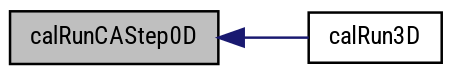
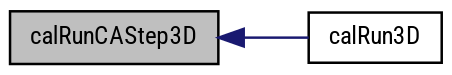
(114, 38) -> (114, 38)
